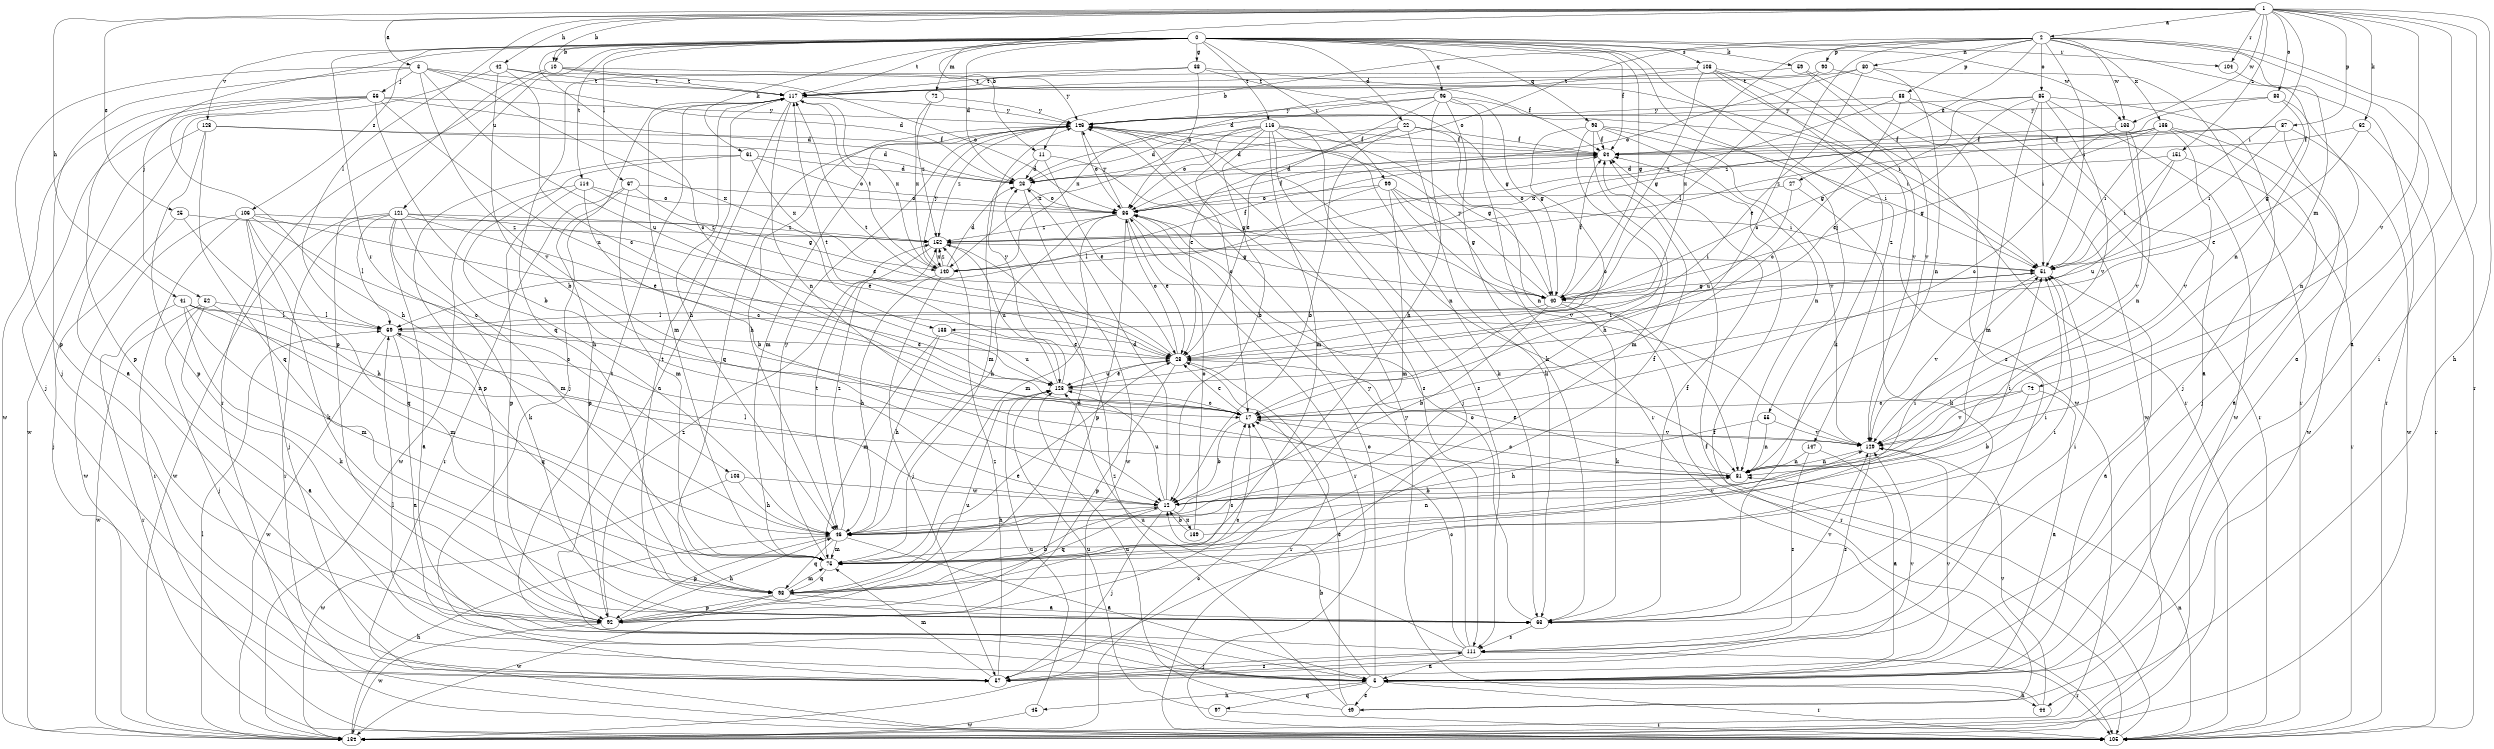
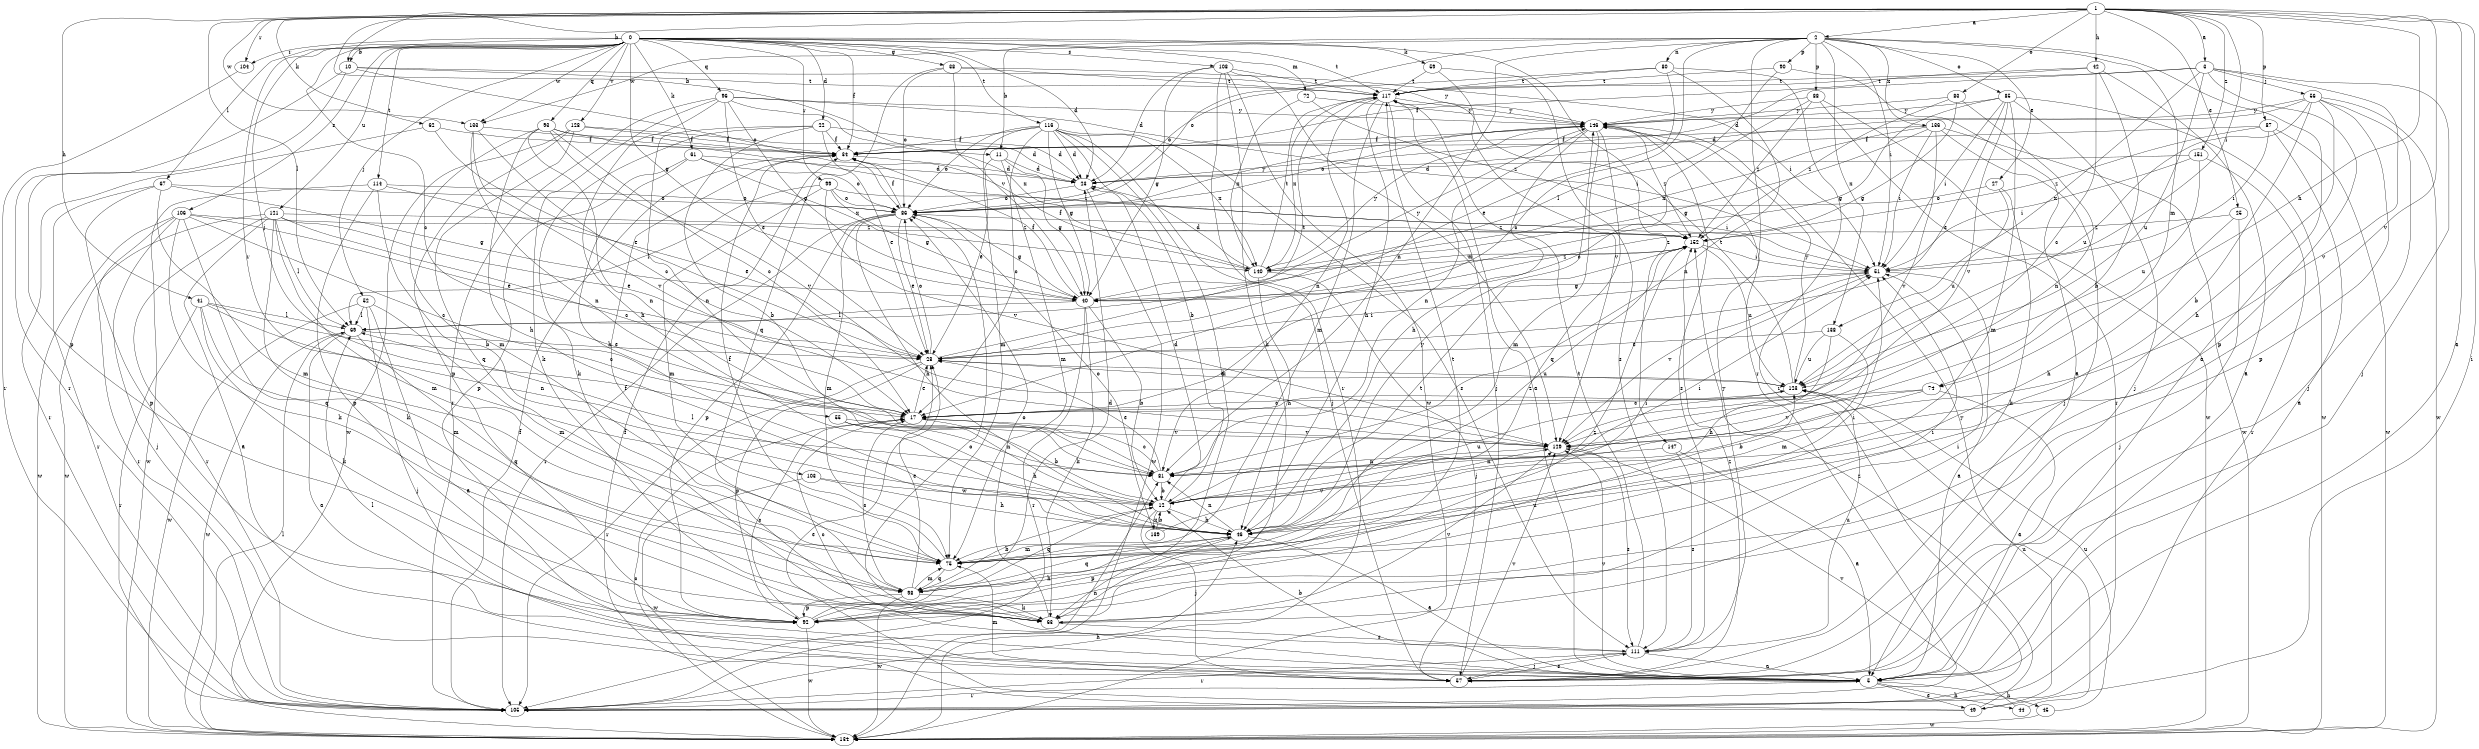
(1507, 184) -> (1003, 184)
(2455, 352) -> (2379, 148)
(1051, 608) -> (1024, 608)
(1218, 711) -> none
